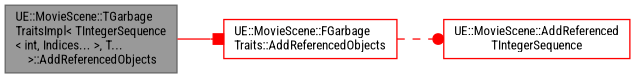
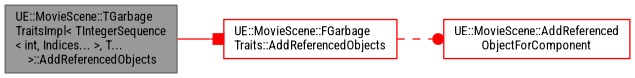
(537, 39) -> (537, 39)
